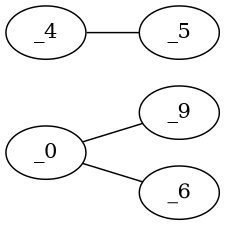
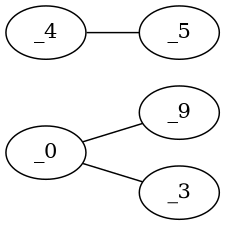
(179, 193) -> (179, 193)
